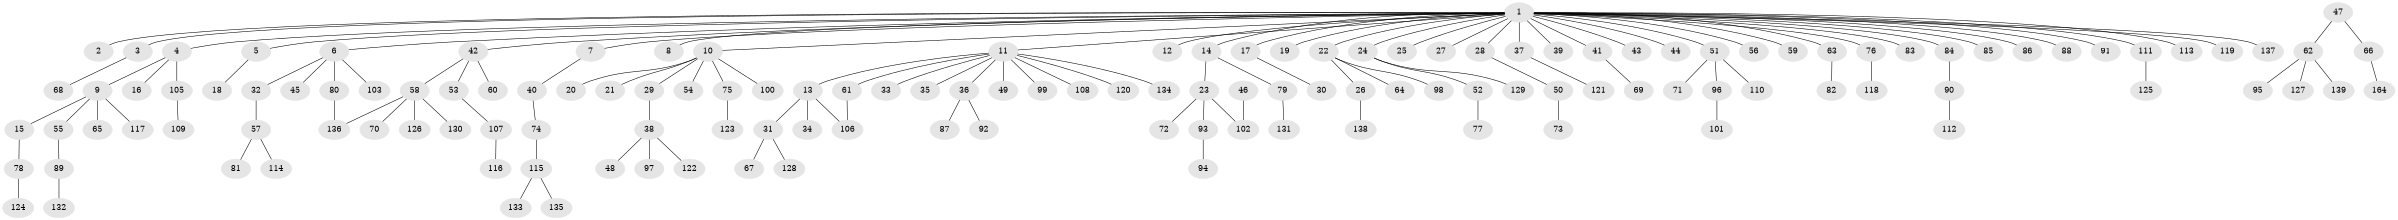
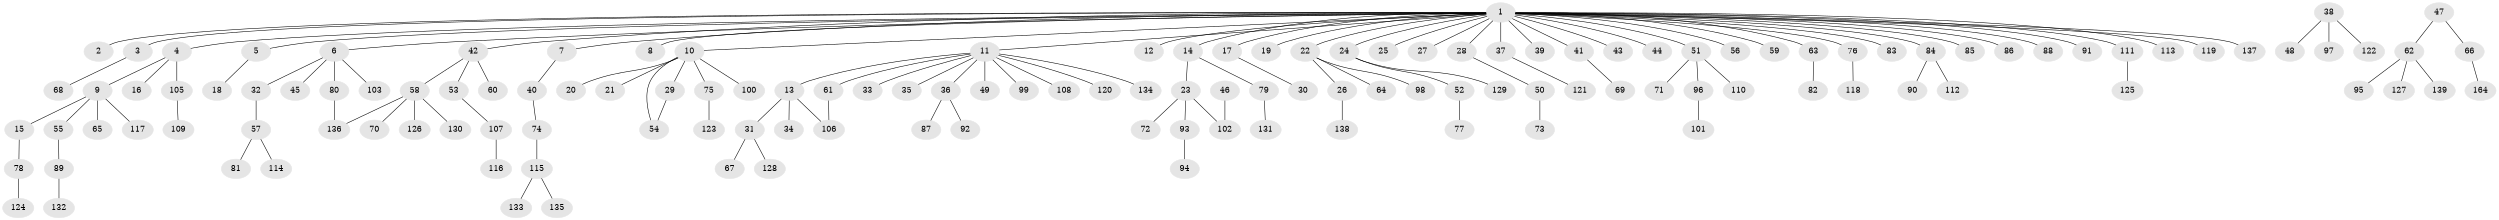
(649, 110) -> (662, 110)
(1949, 110) -> (1942, 71)
